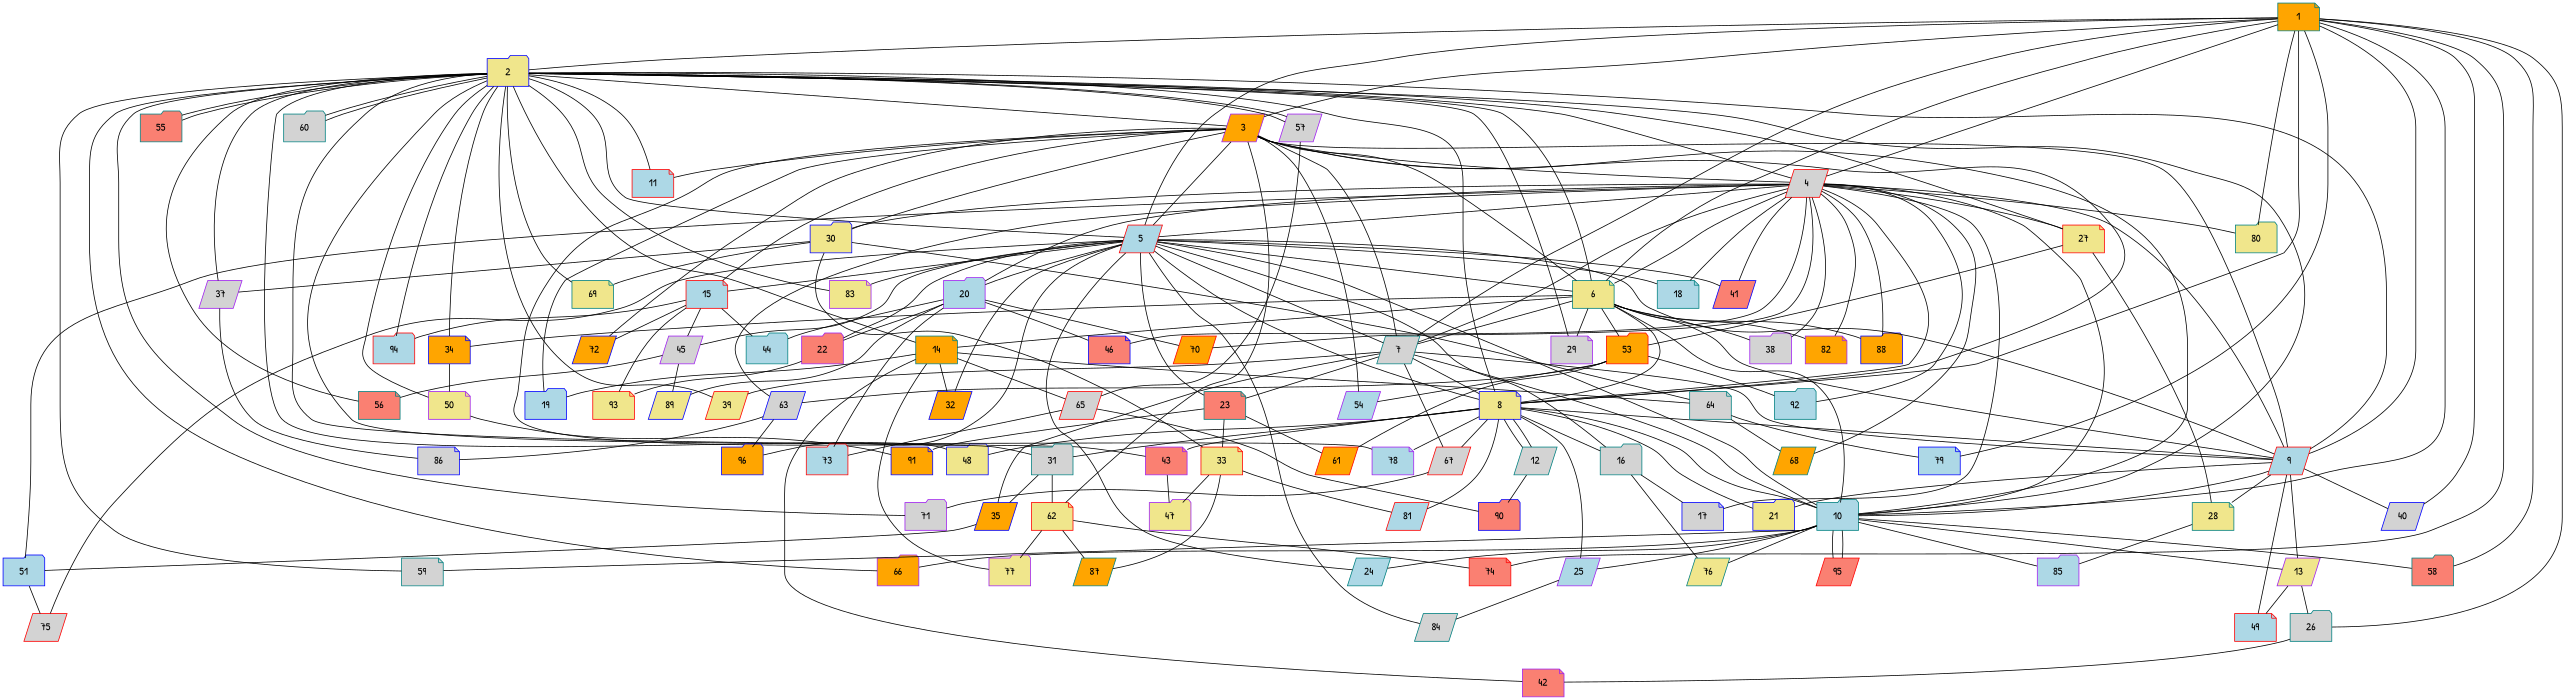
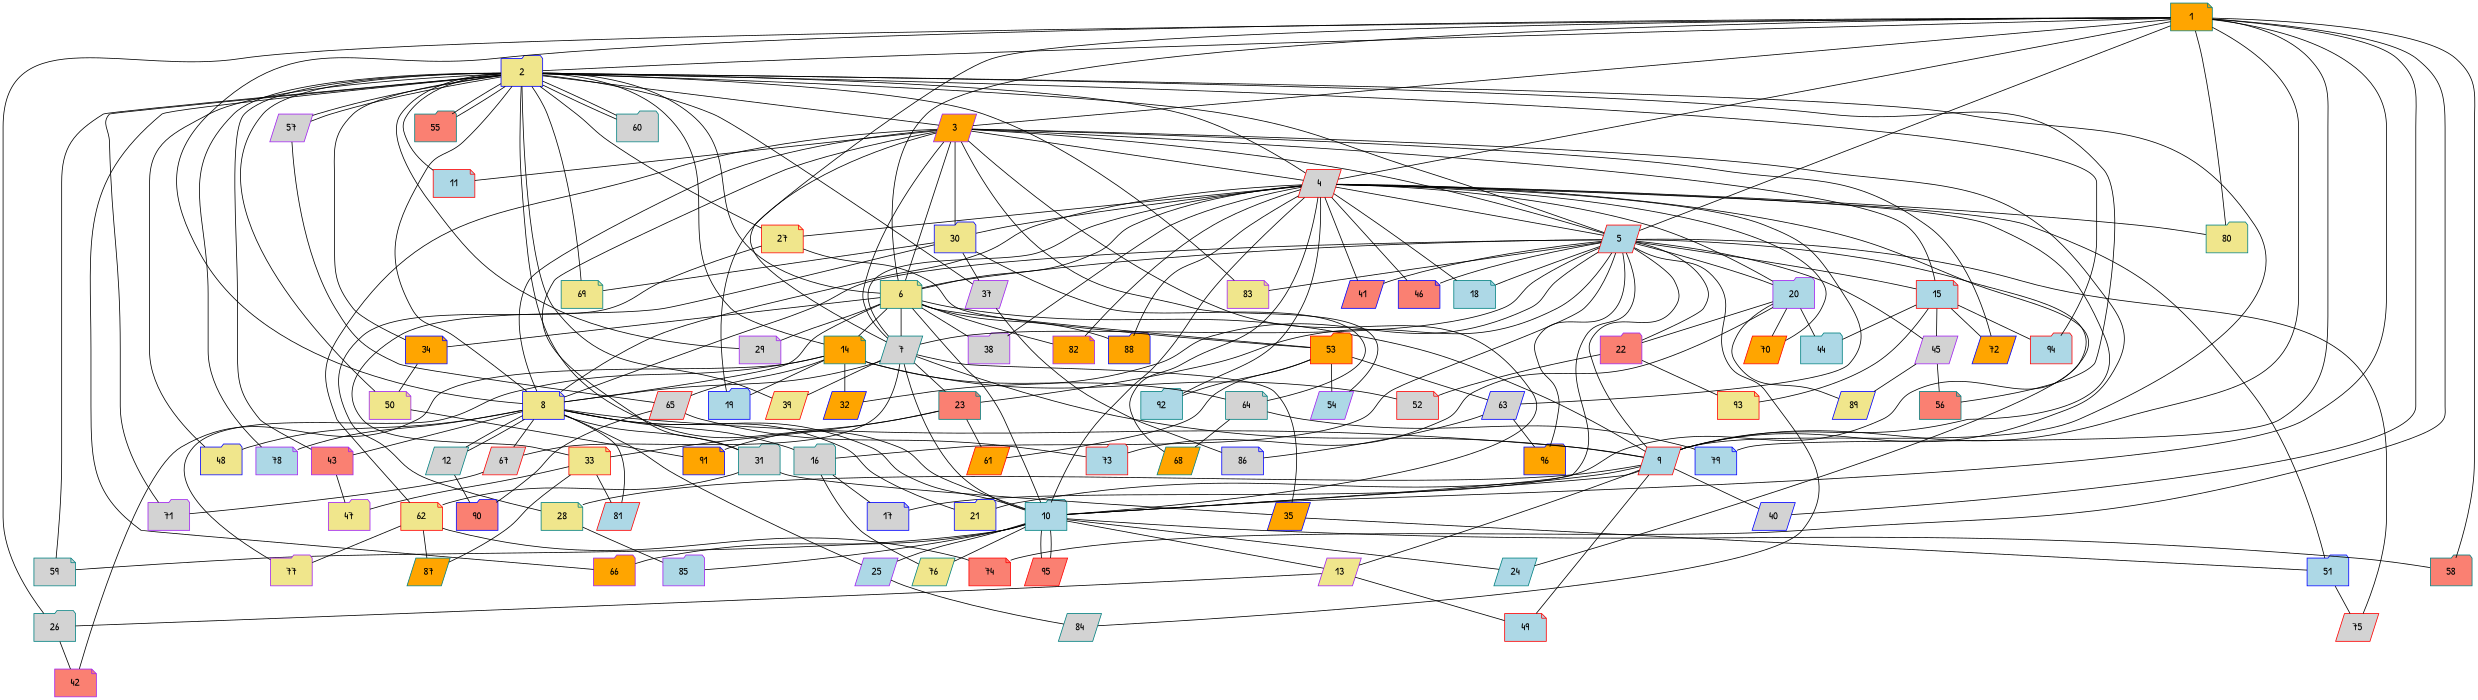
(1037, 321) -> (1520, 260)
none -> (1418, 405)
